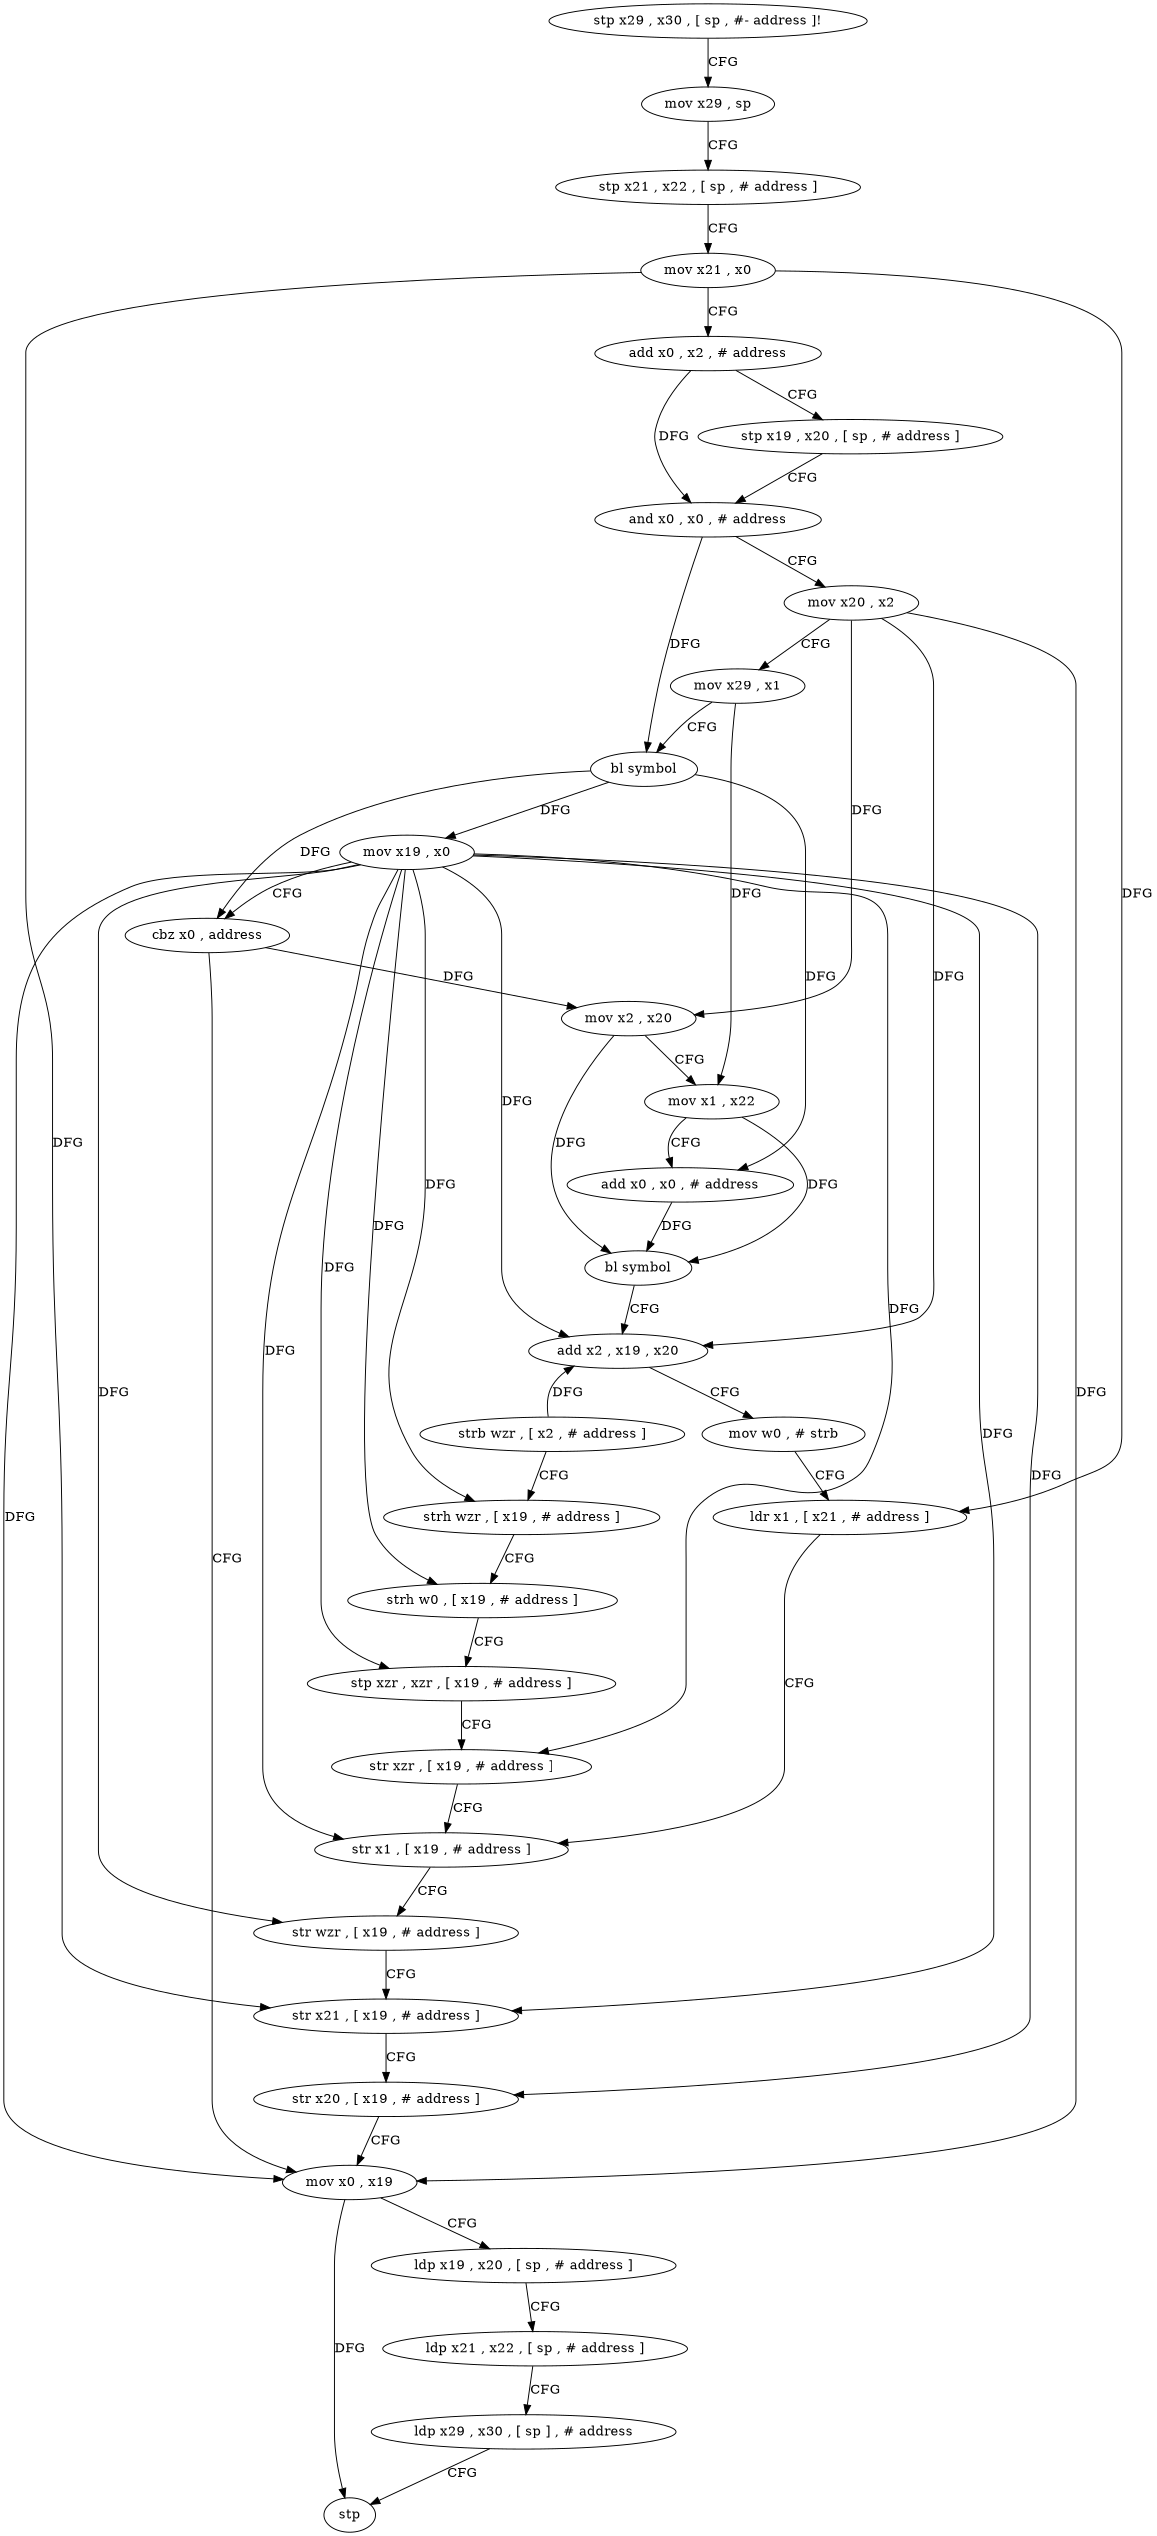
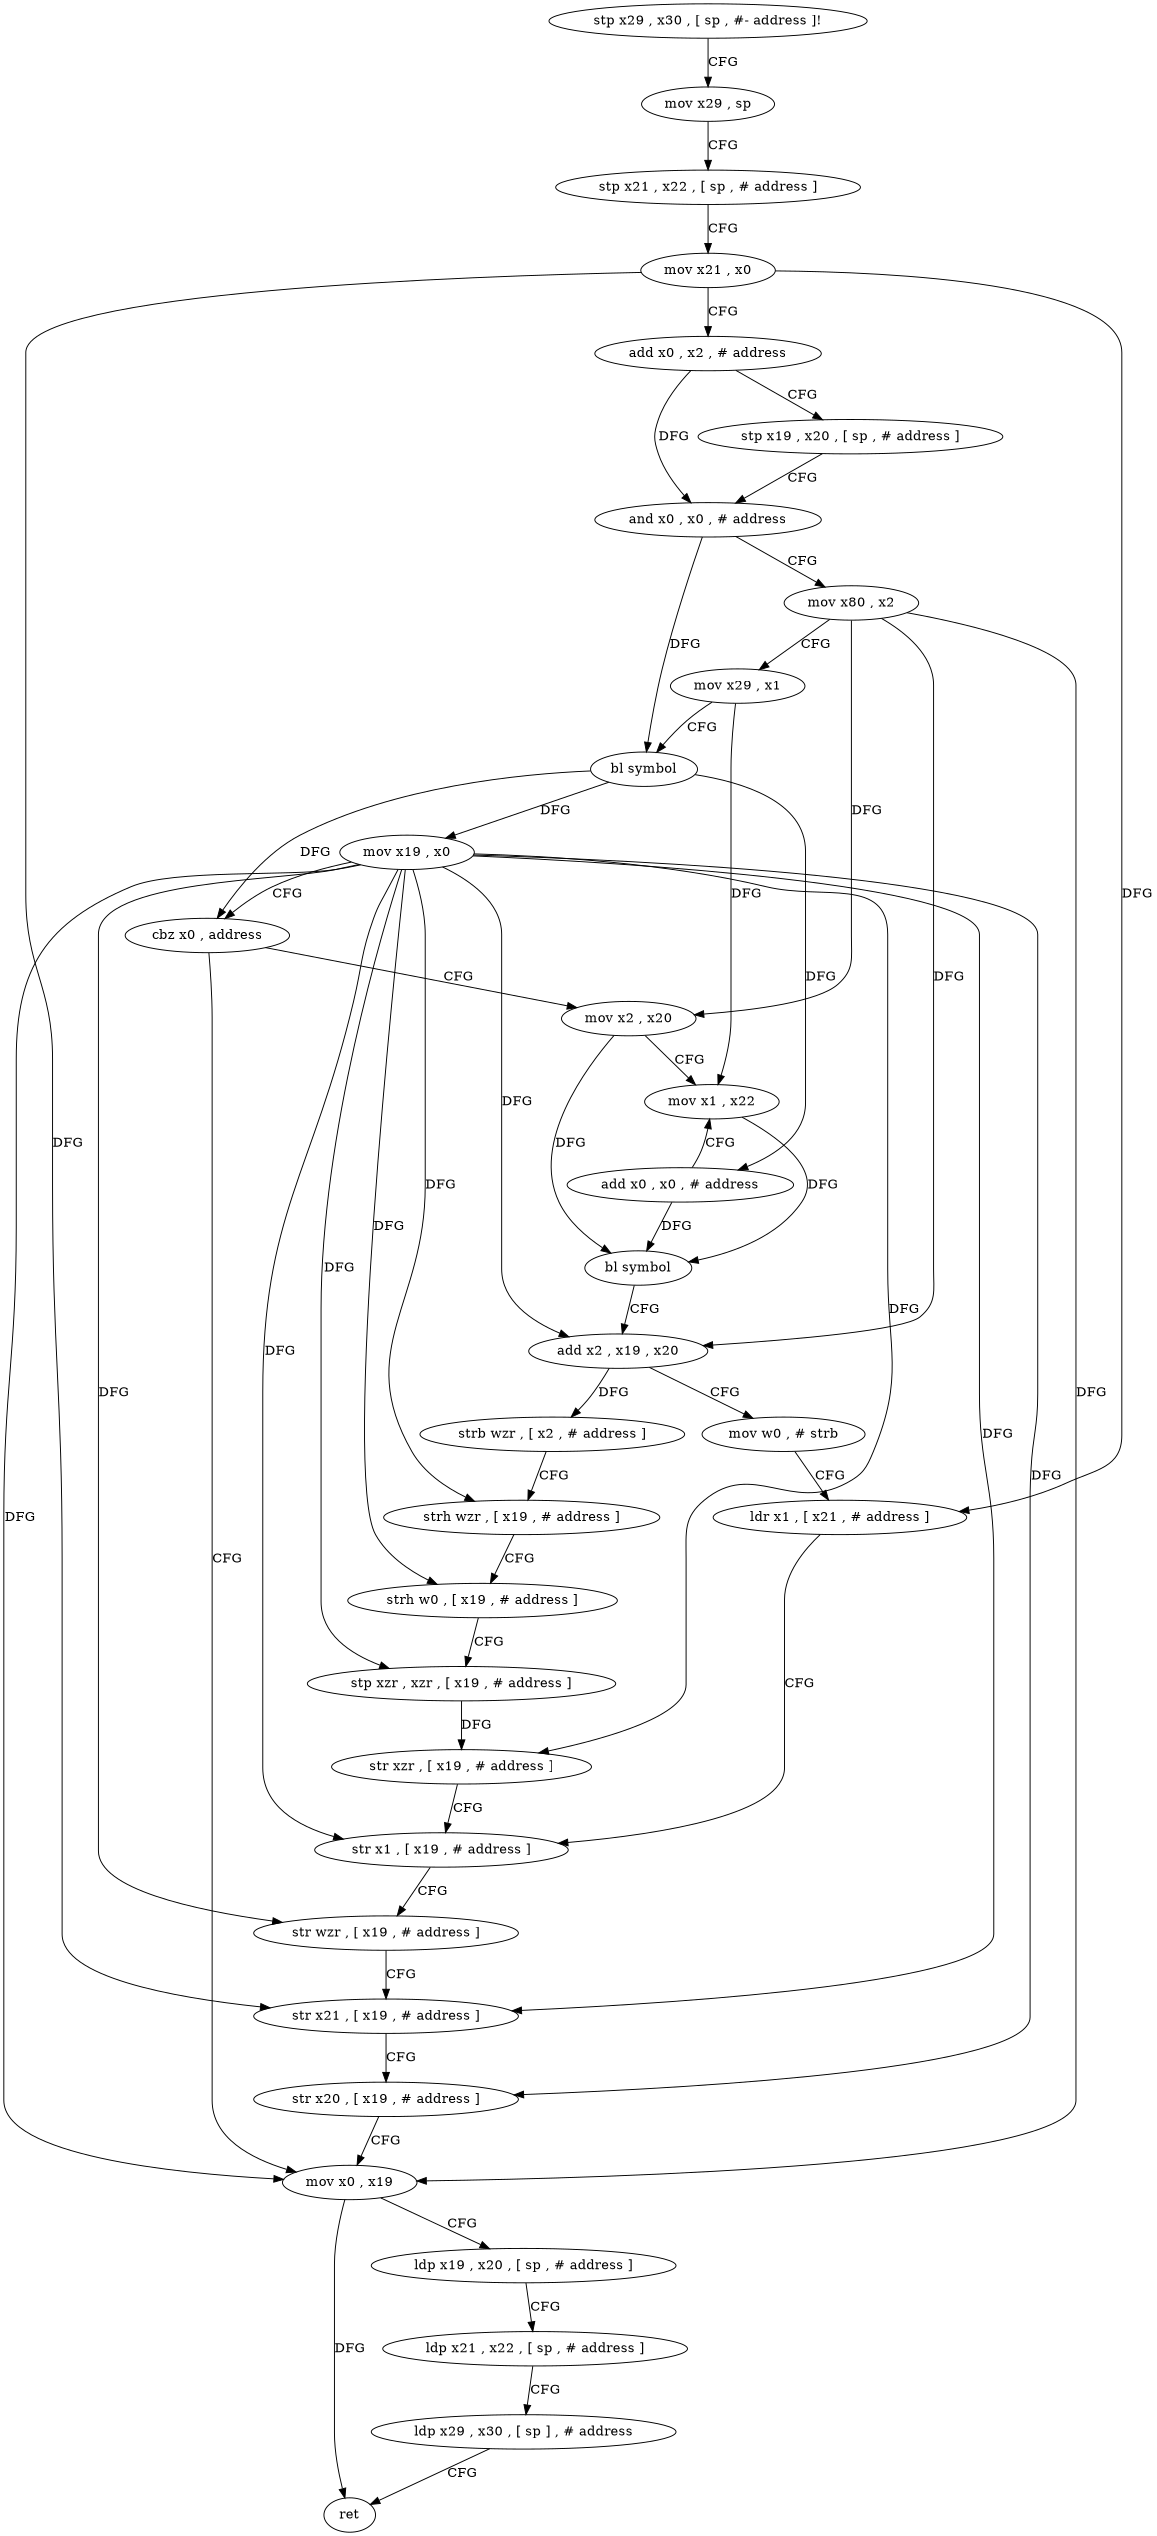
(851, 603) -> (851, 603)
(459, 977) -> (459, 977)
(671, 1135) -> (702, 1149)
(550, 1391) -> (595, 1390)
(477, 1725) -> (477, 1725)
(350, 2515) -> (350, 2515)
